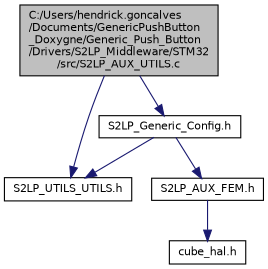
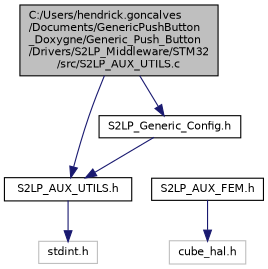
(186, 153) -> none
(68, 189) -> (68, 189)
none -> (68, 252)
(208, 252) -> (208, 252)
